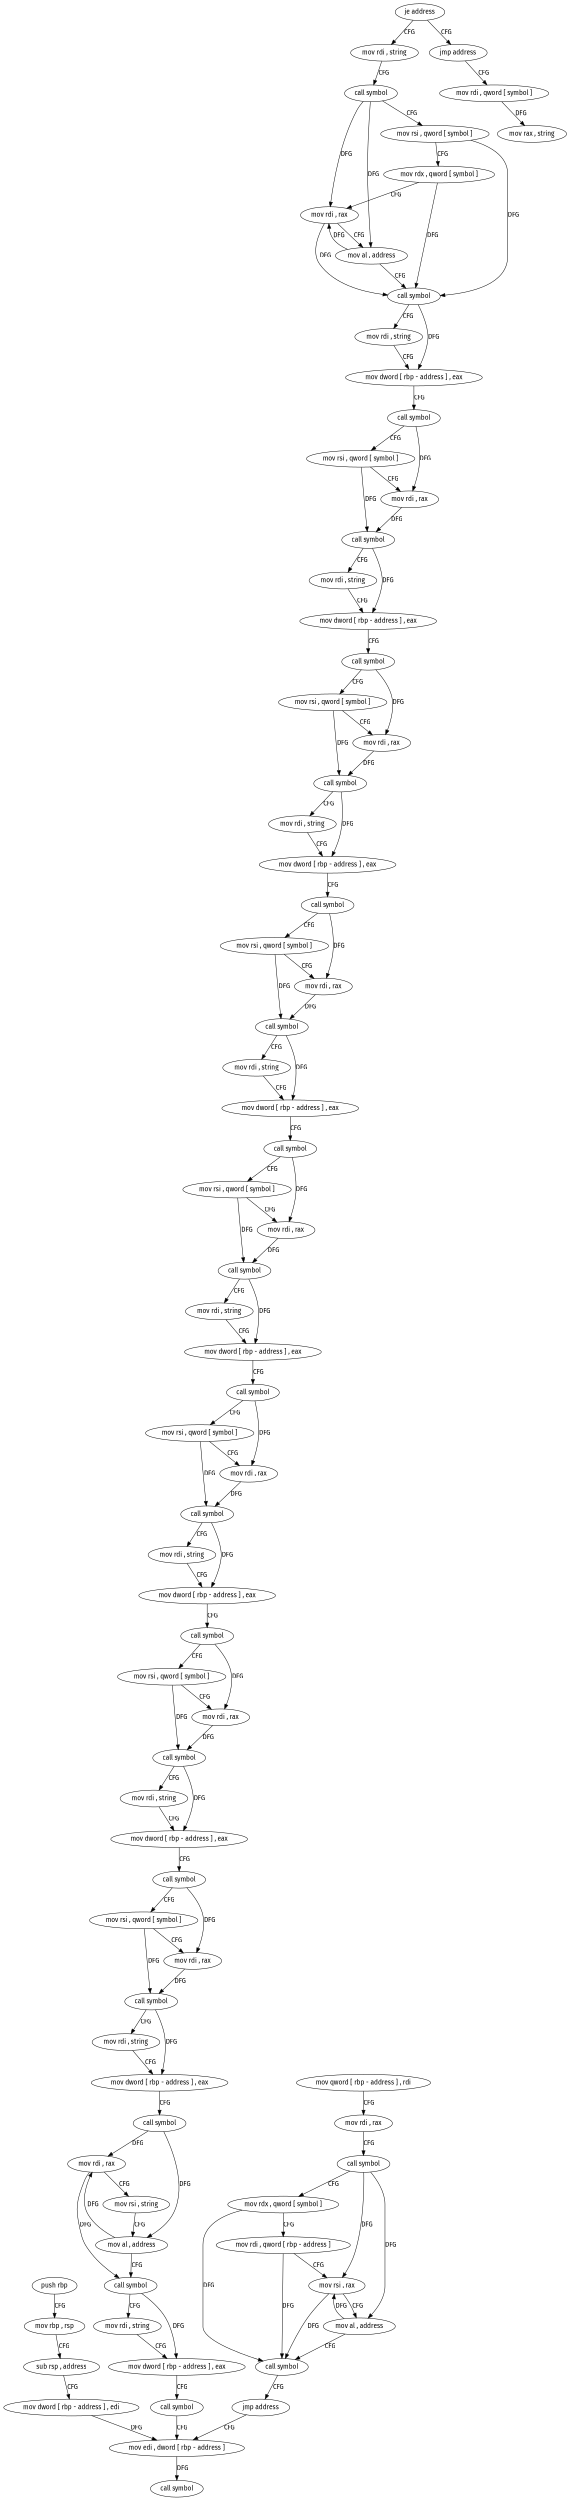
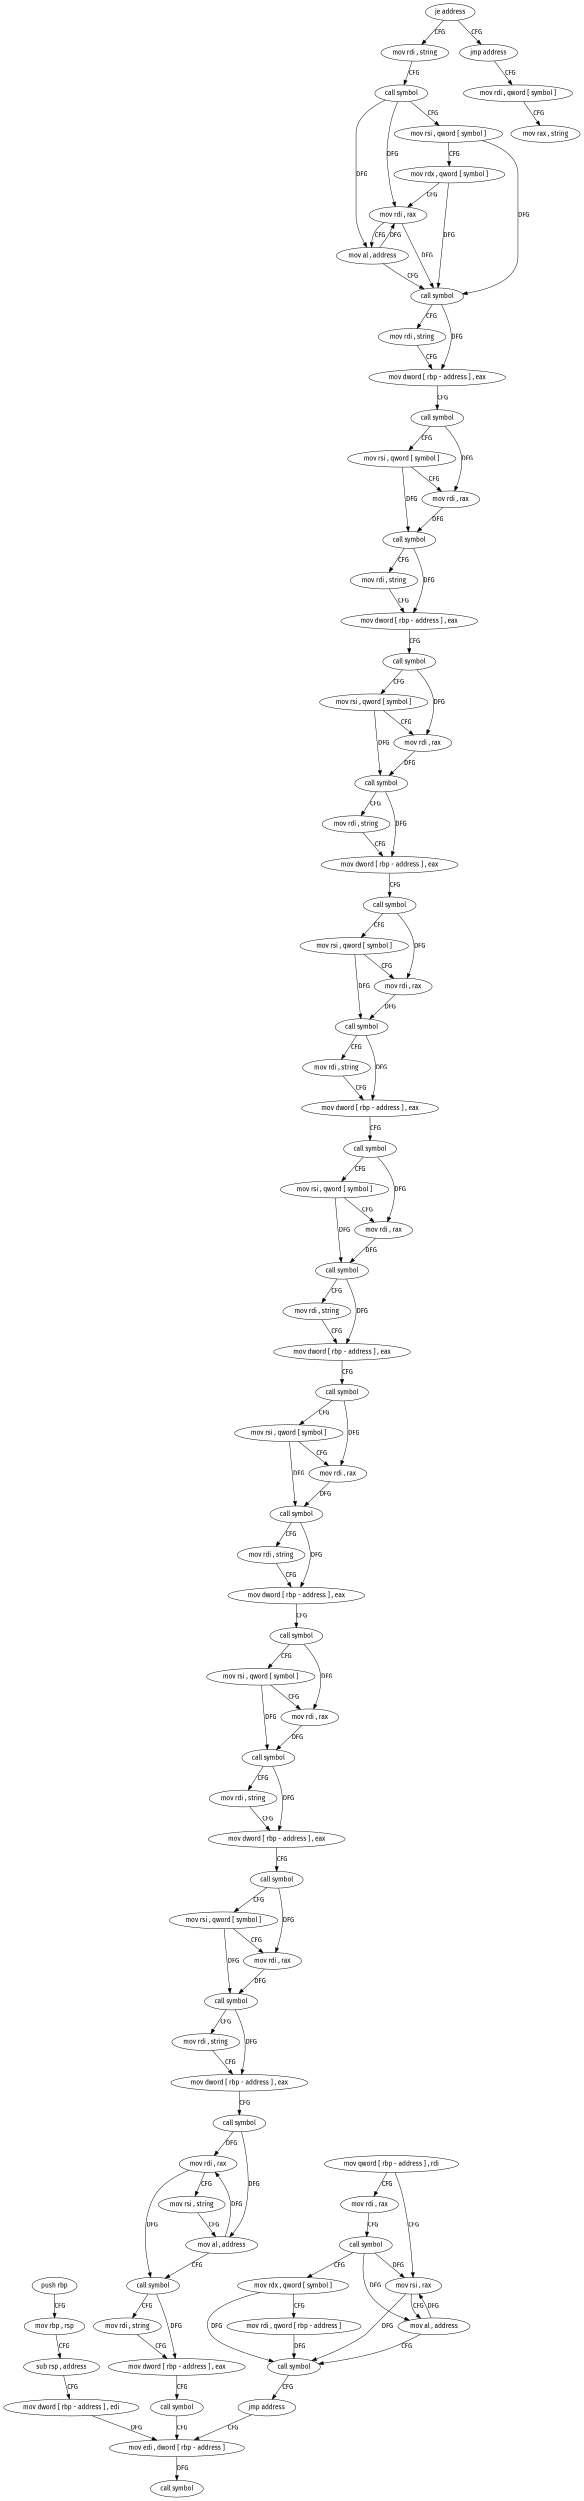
(521, 114) -> (539, 114)
(308, 2264) -> (407, 2222)
